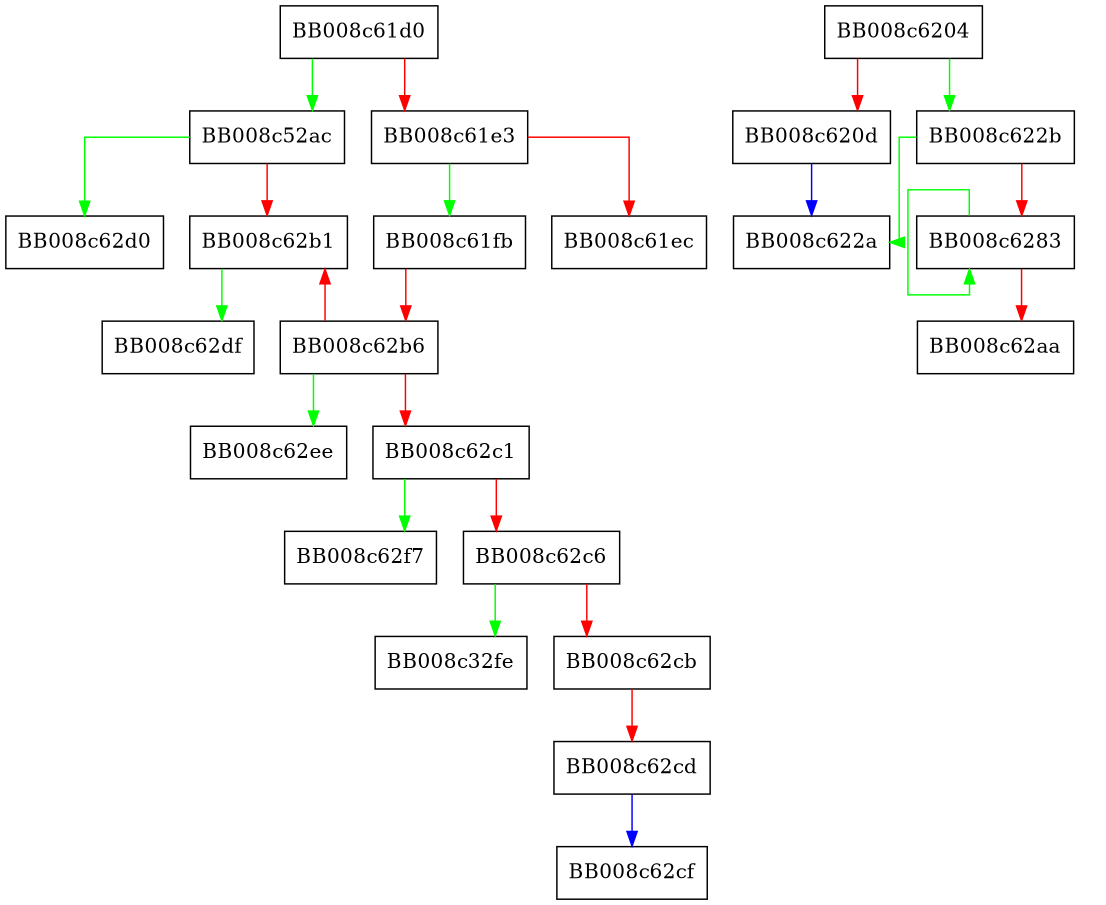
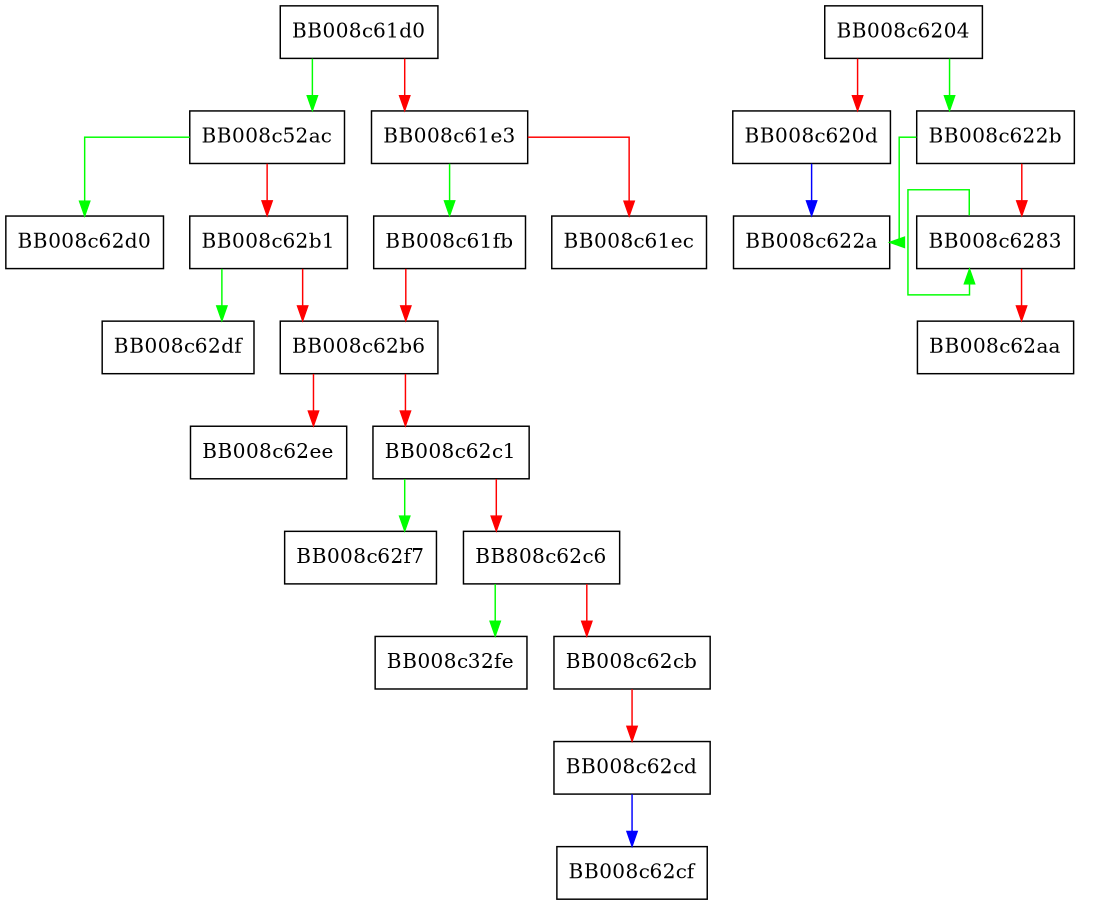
(325, 302) -> (303, 287)
(313, 392) -> (313, 392)
(542, 558) -> (542, 558)
